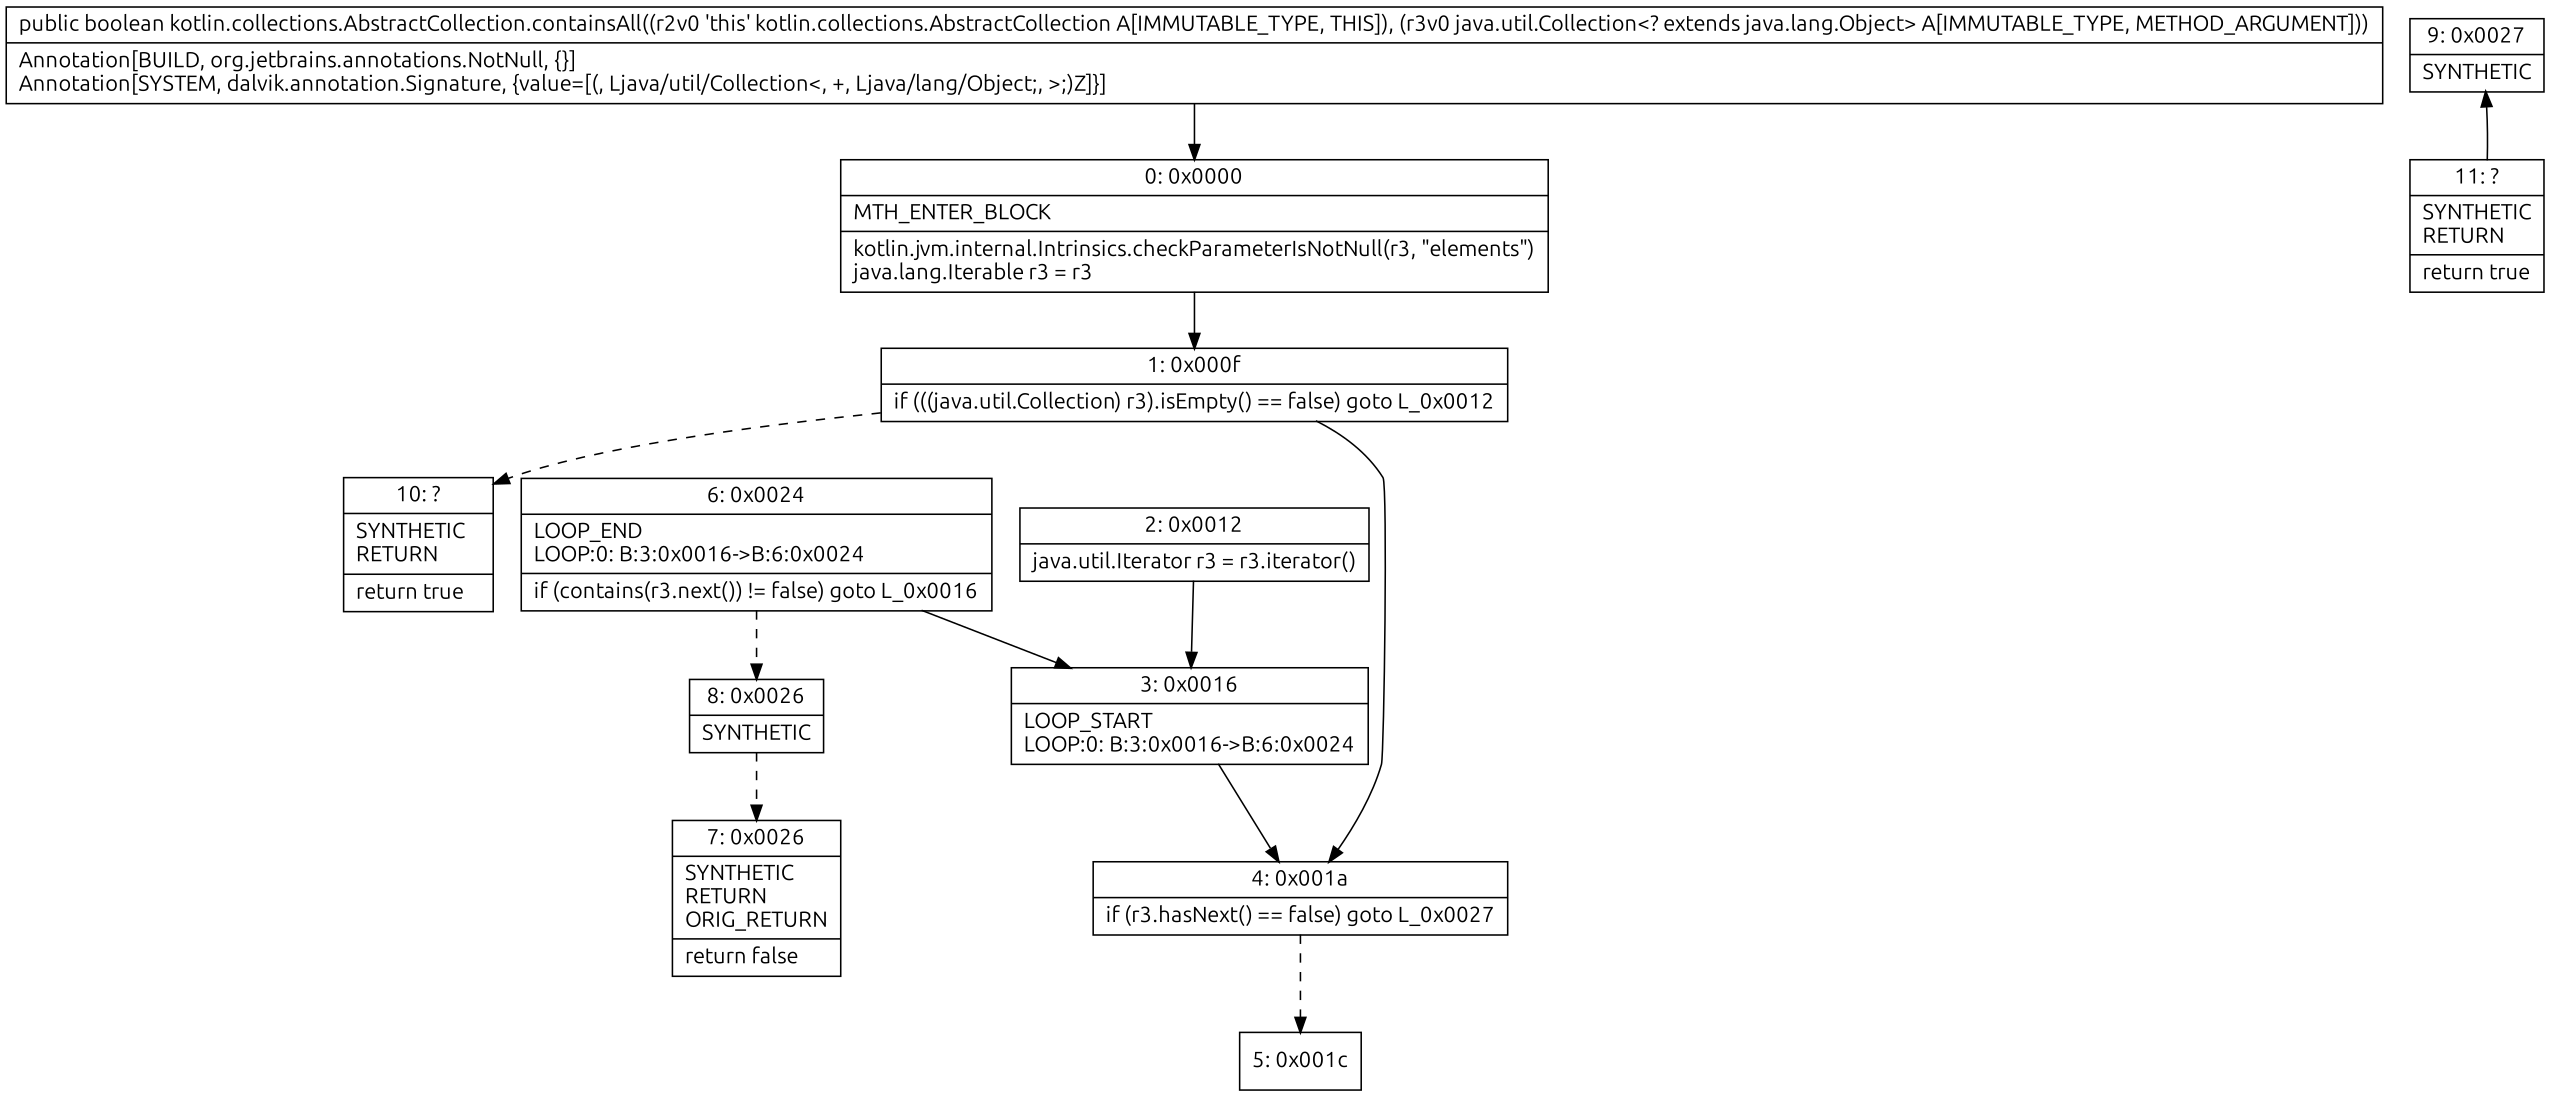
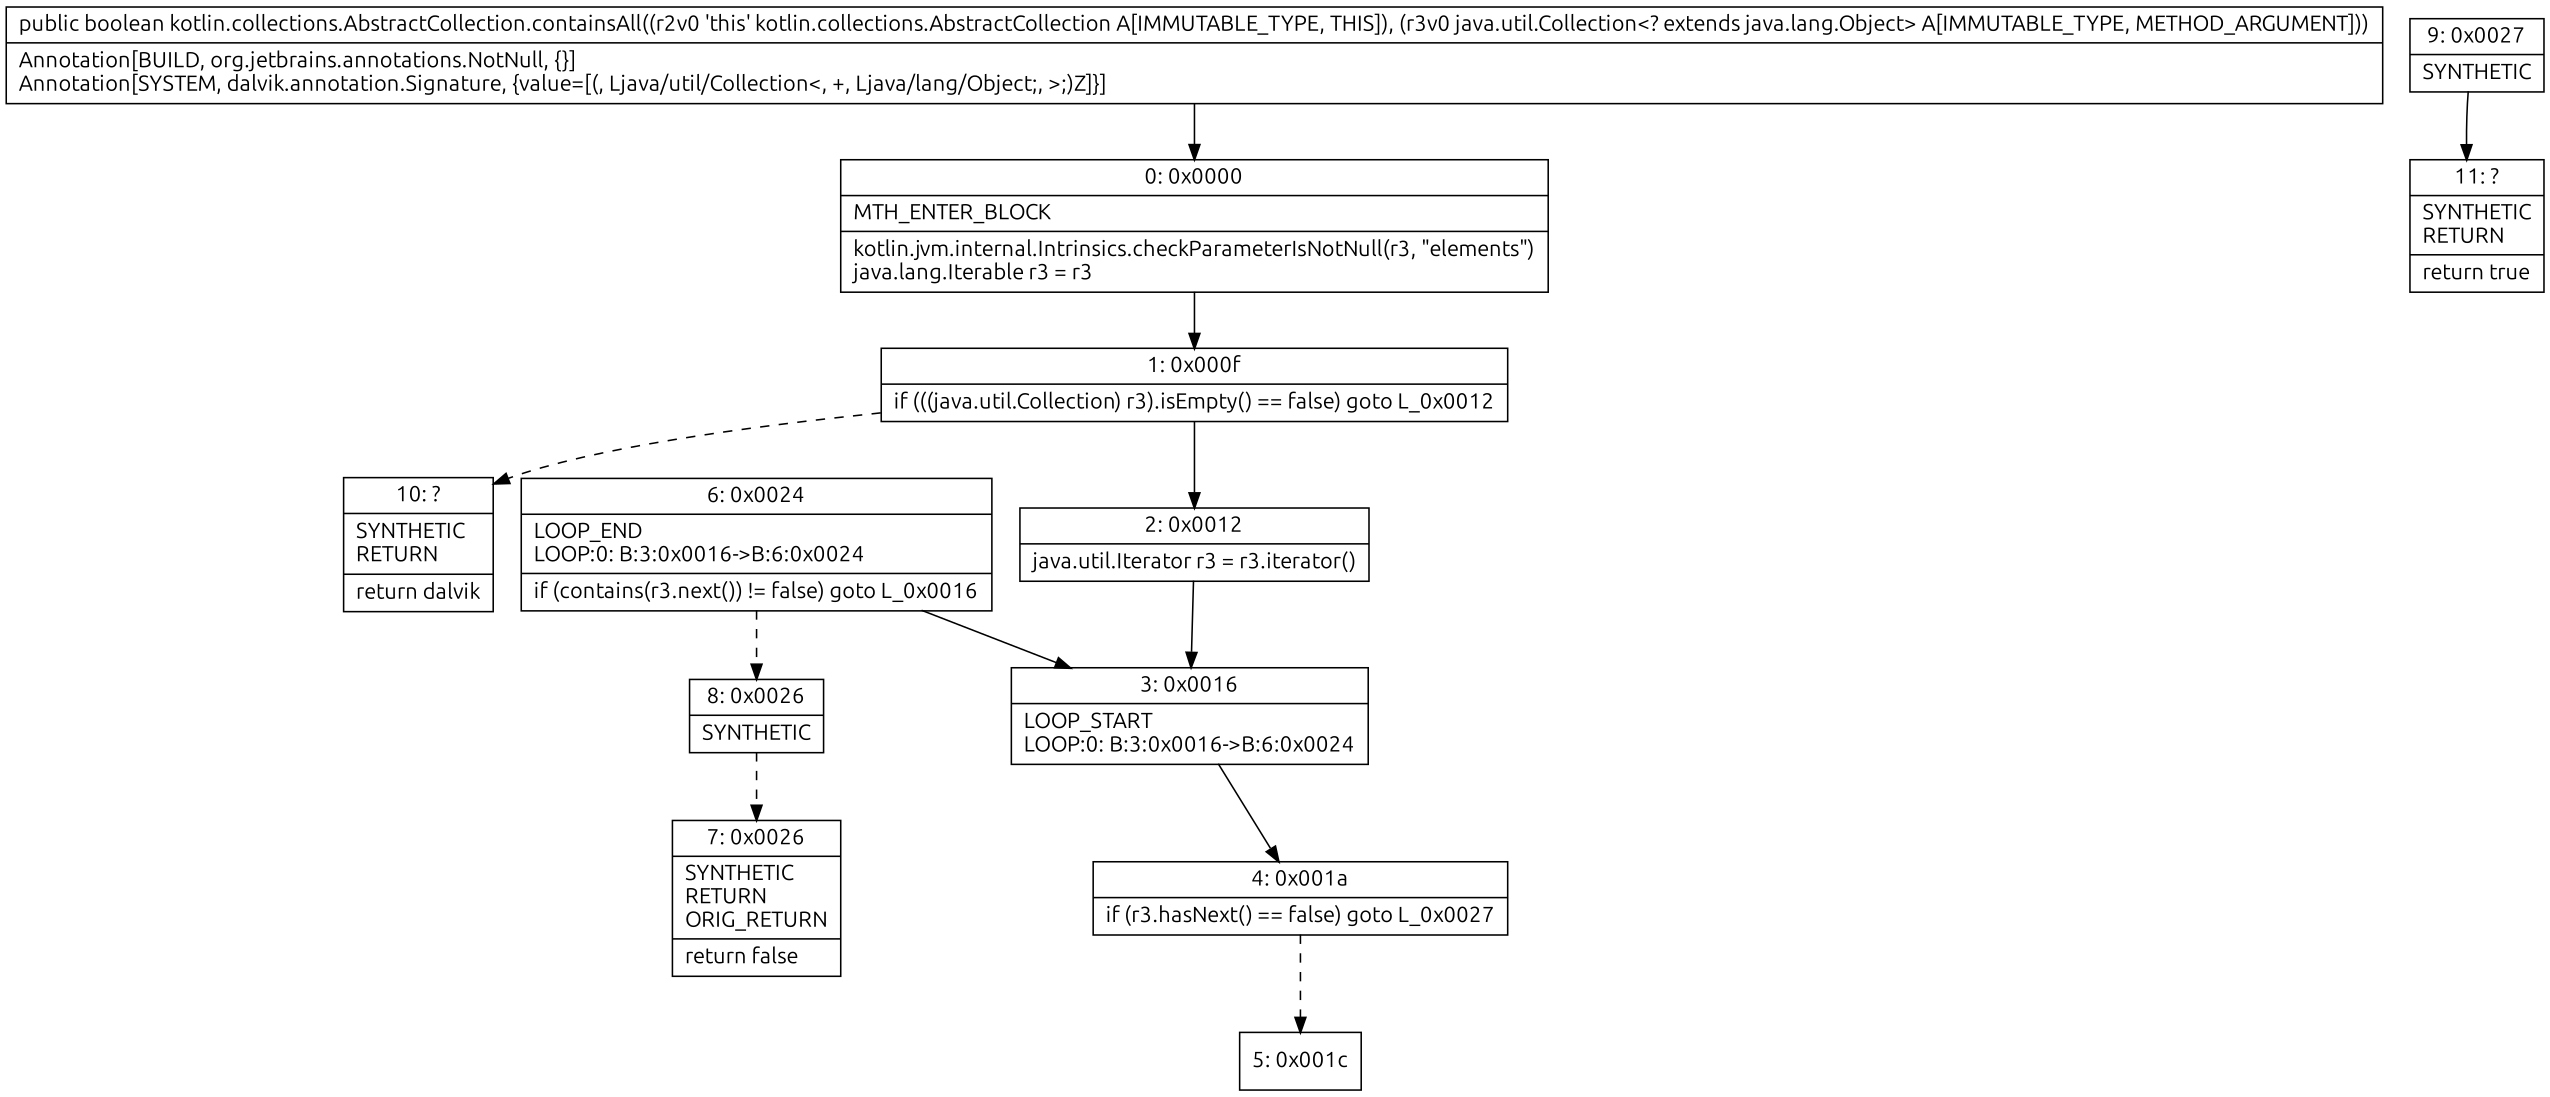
(2487, 134) -> (2467, 118)
(411, 592) -> (418, 592)
(1385, 625) -> (1194, 457)
